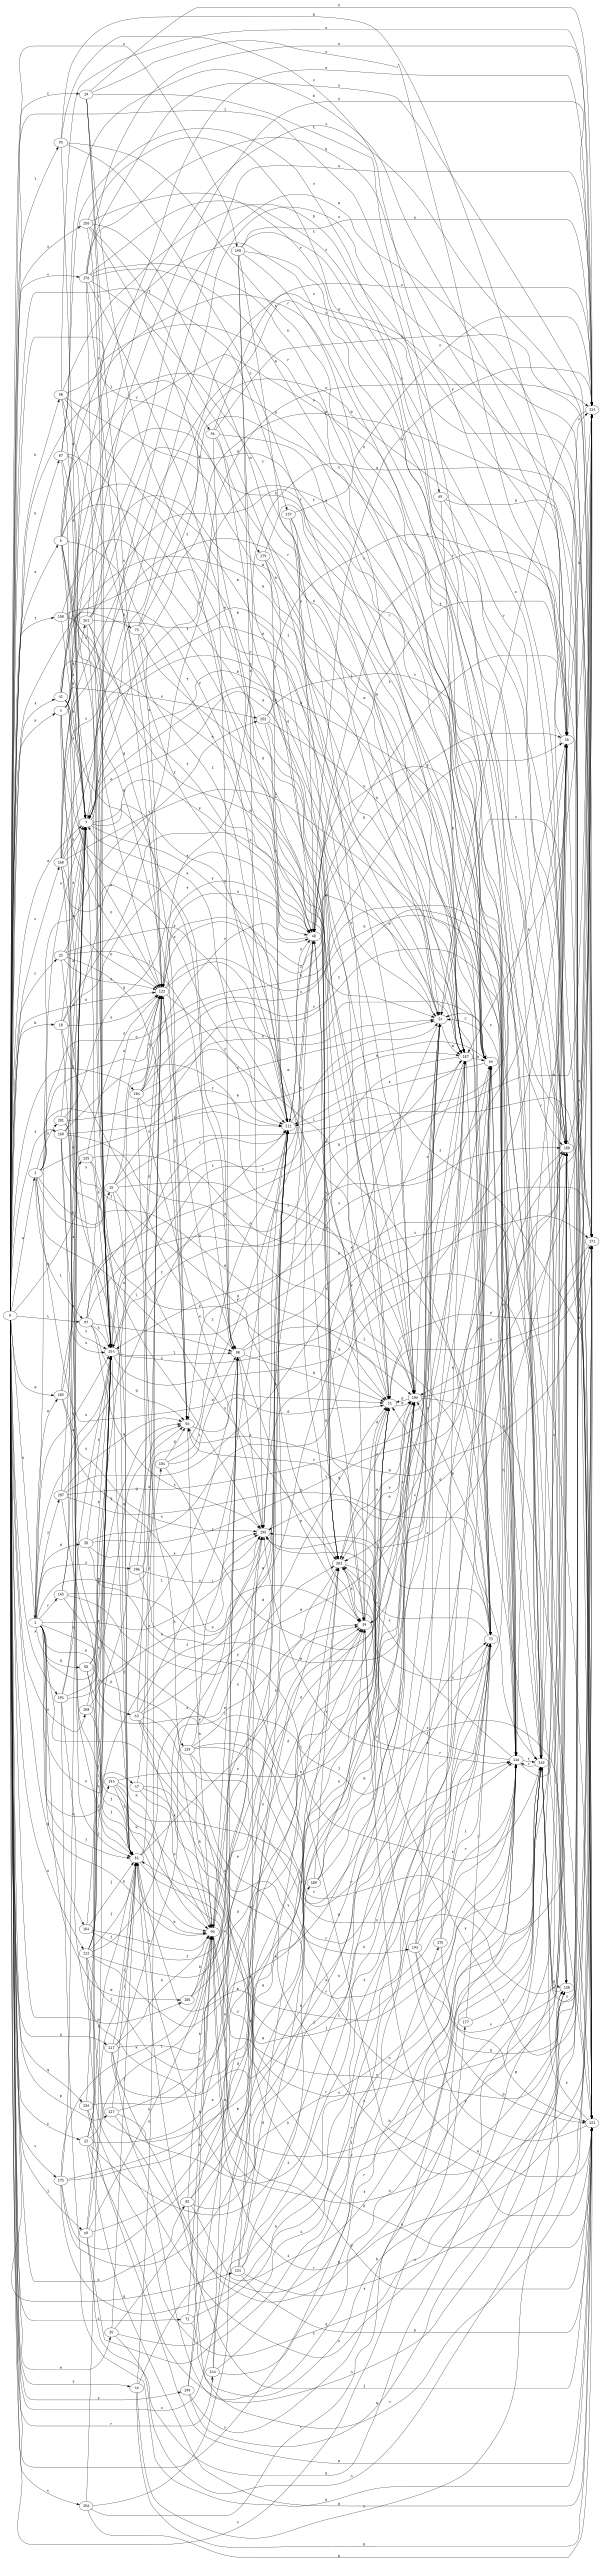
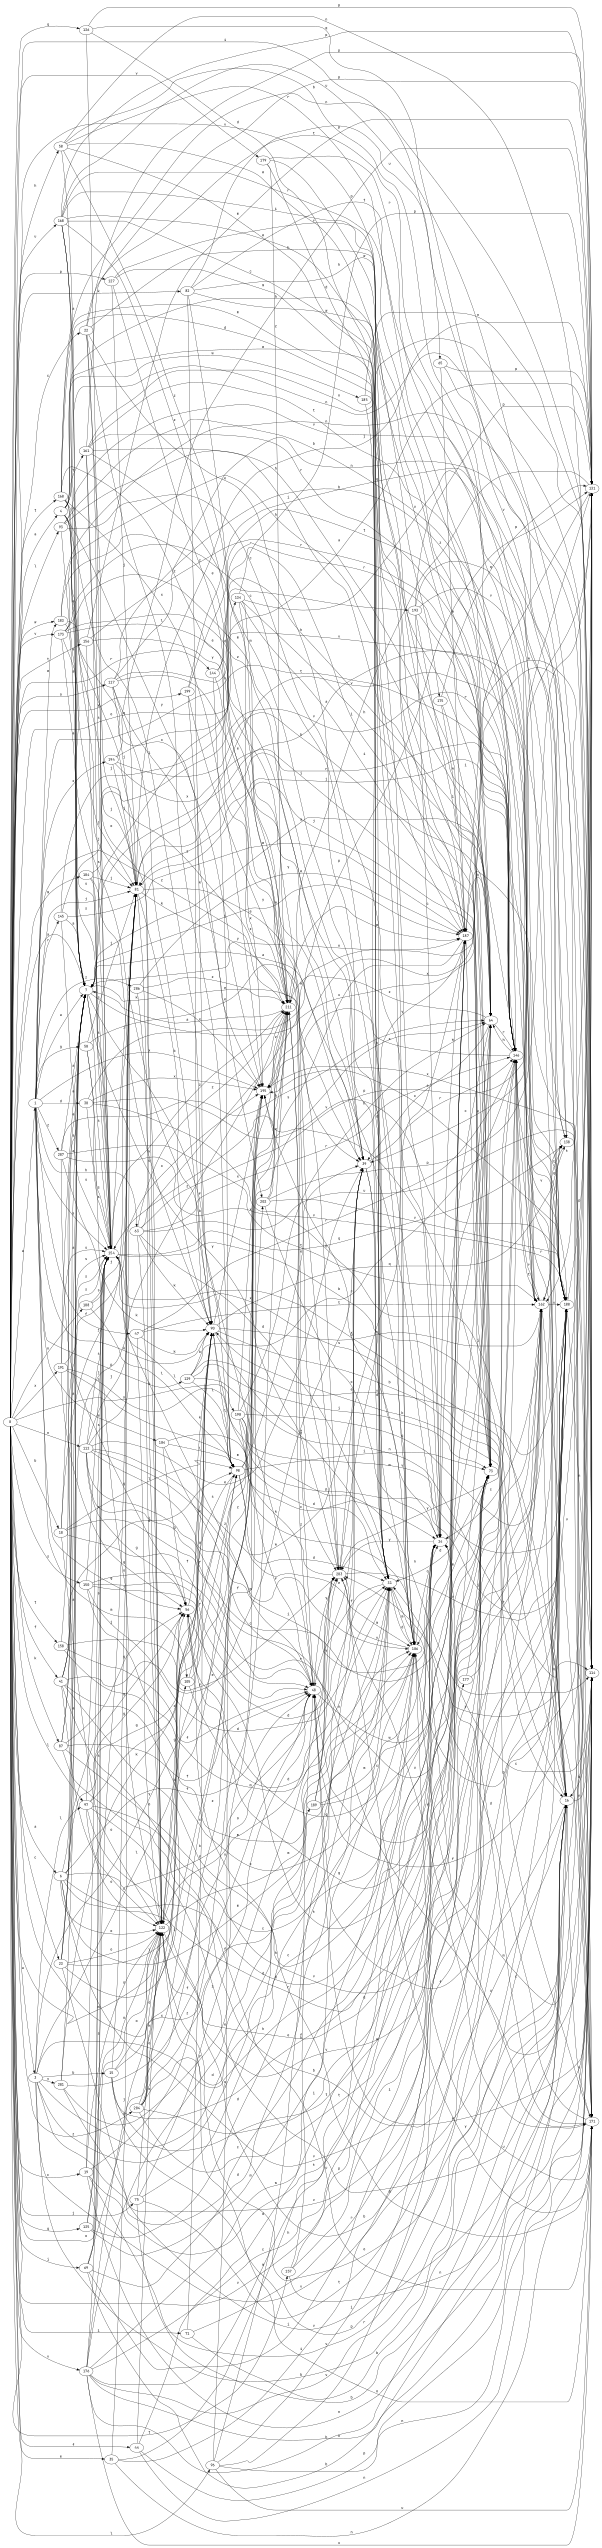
none -> (364, 400)
